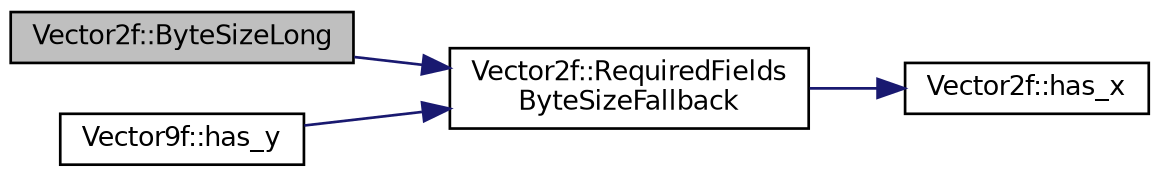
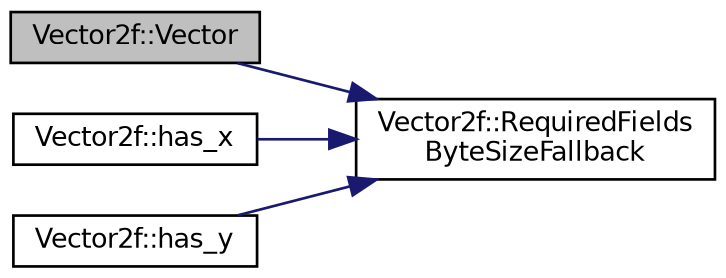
(182, 37) -> (135, 37)
(843, 88) -> (293, 139)
(182, 139) -> (135, 241)
